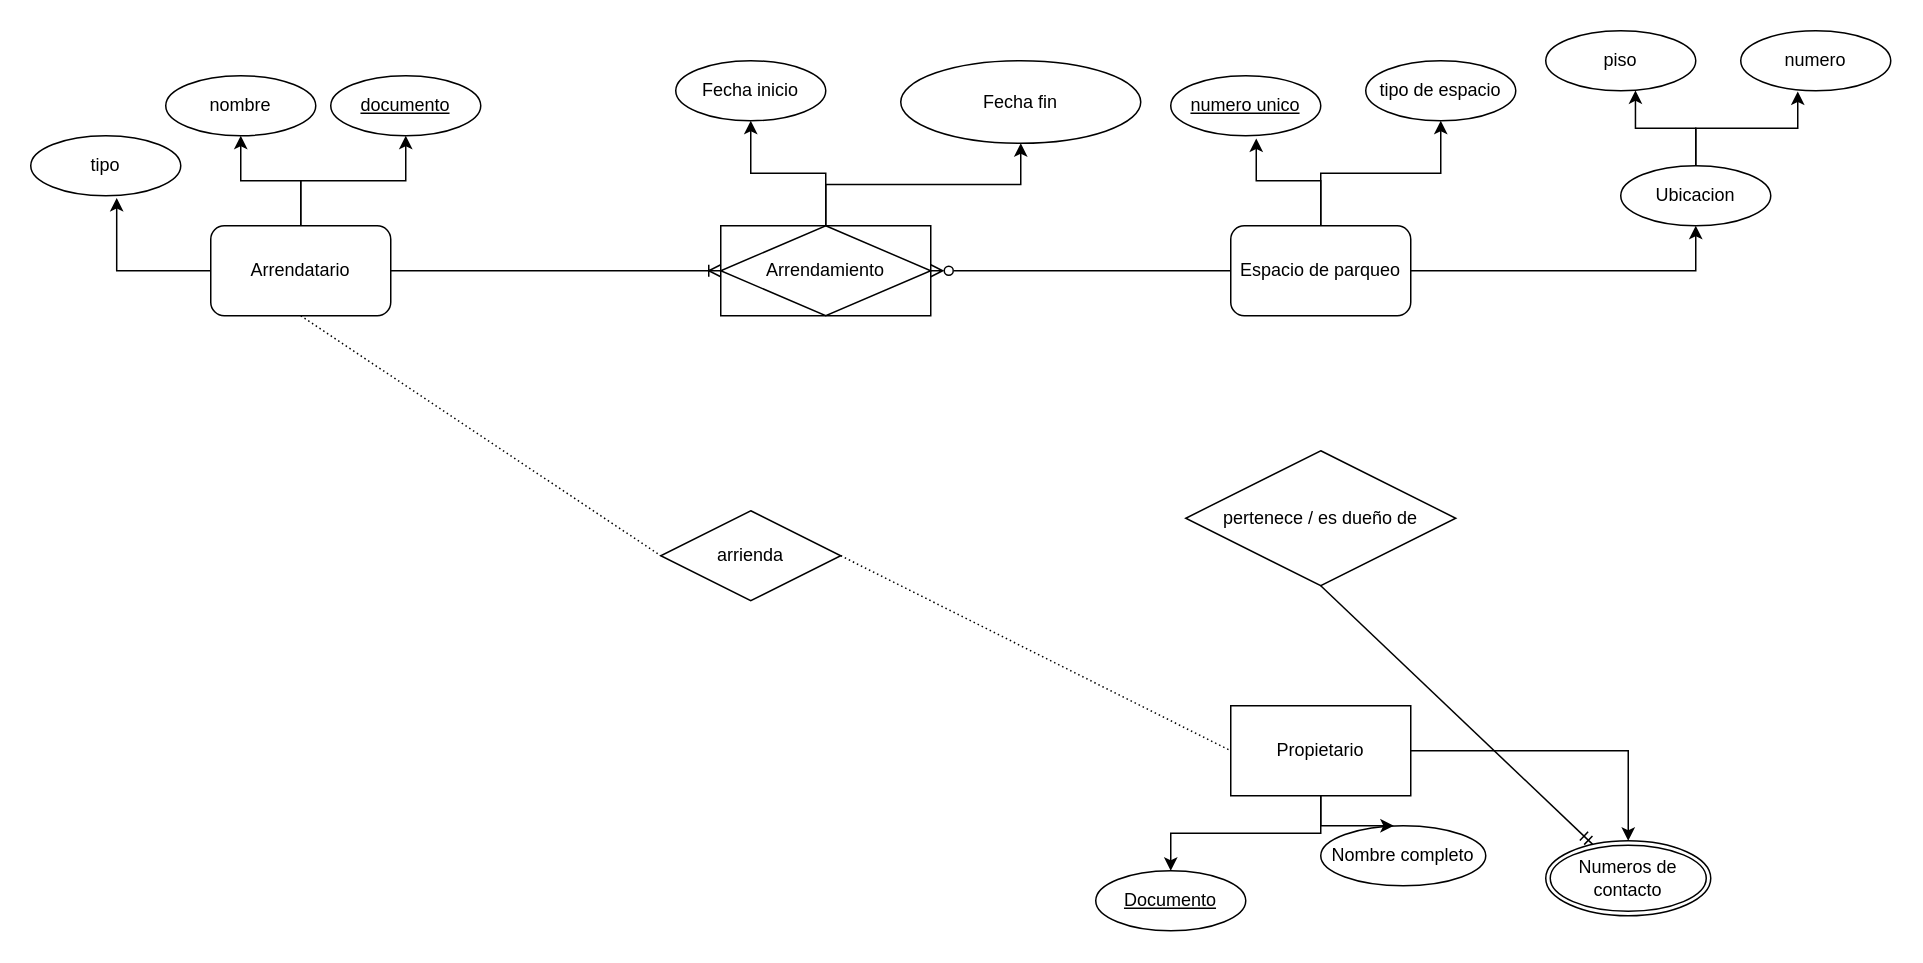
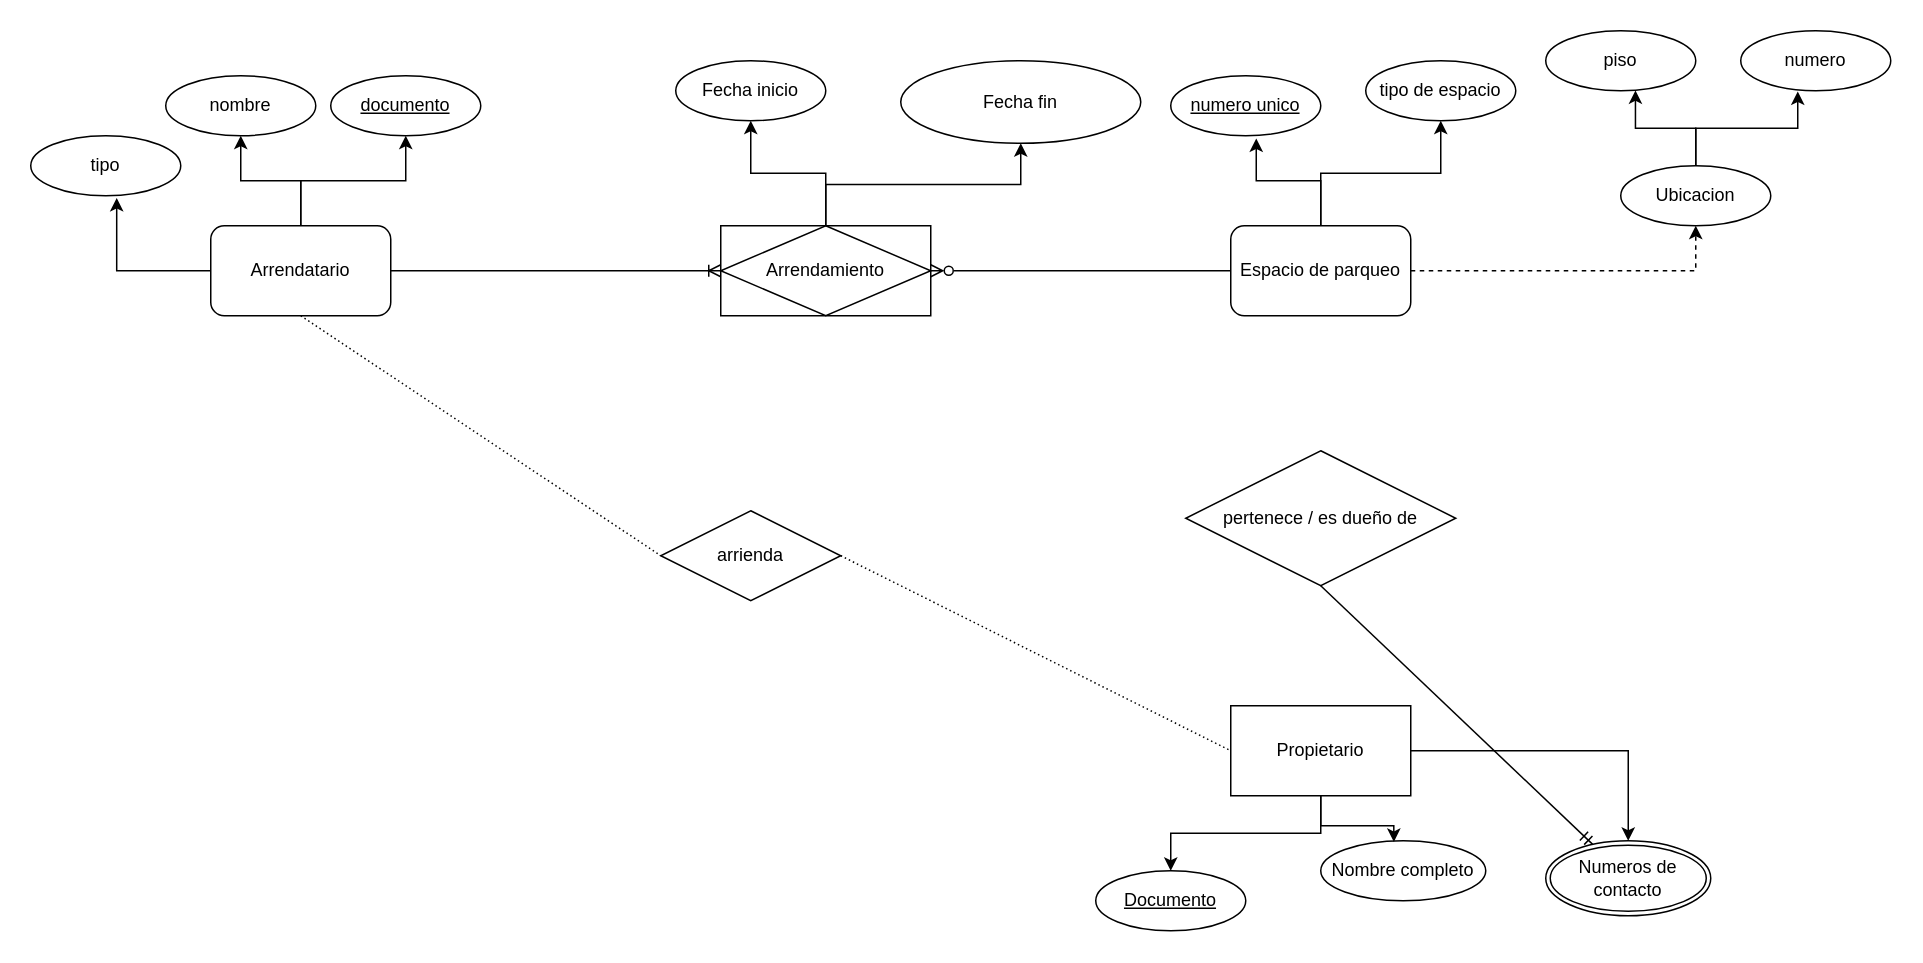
(1570, 271) -> (1570, 271)
(1403, 856) -> (1403, 871)
